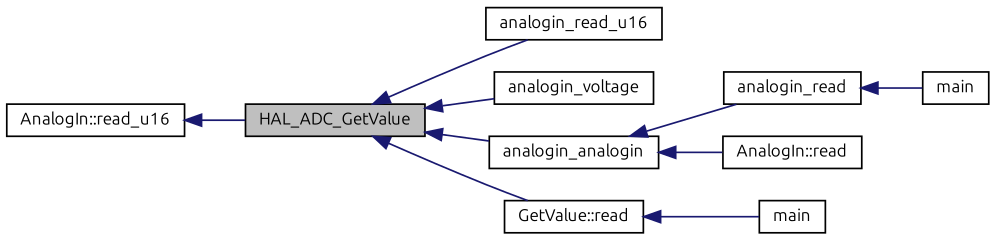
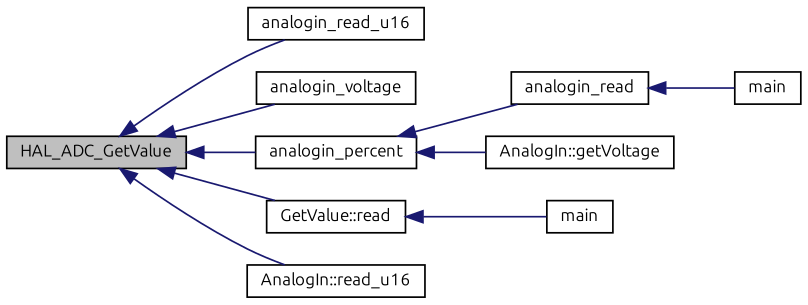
(224, 120) -> (207, 227)
(574, 152) -> (336, 152)
(792, 152) -> (580, 152)
